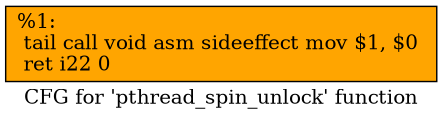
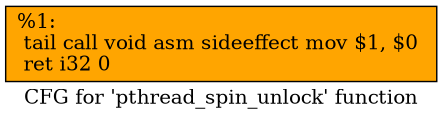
(65, 65) -> (65, 65)
